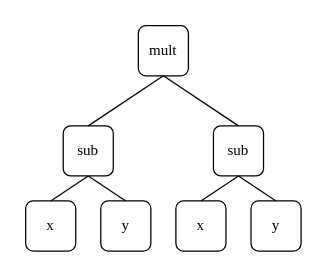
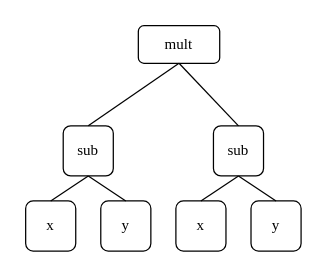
(163, 51) -> (179, 44)
